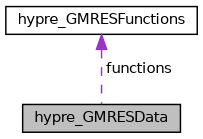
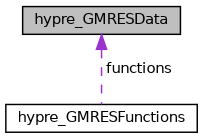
(102, 77) -> (102, 77)
